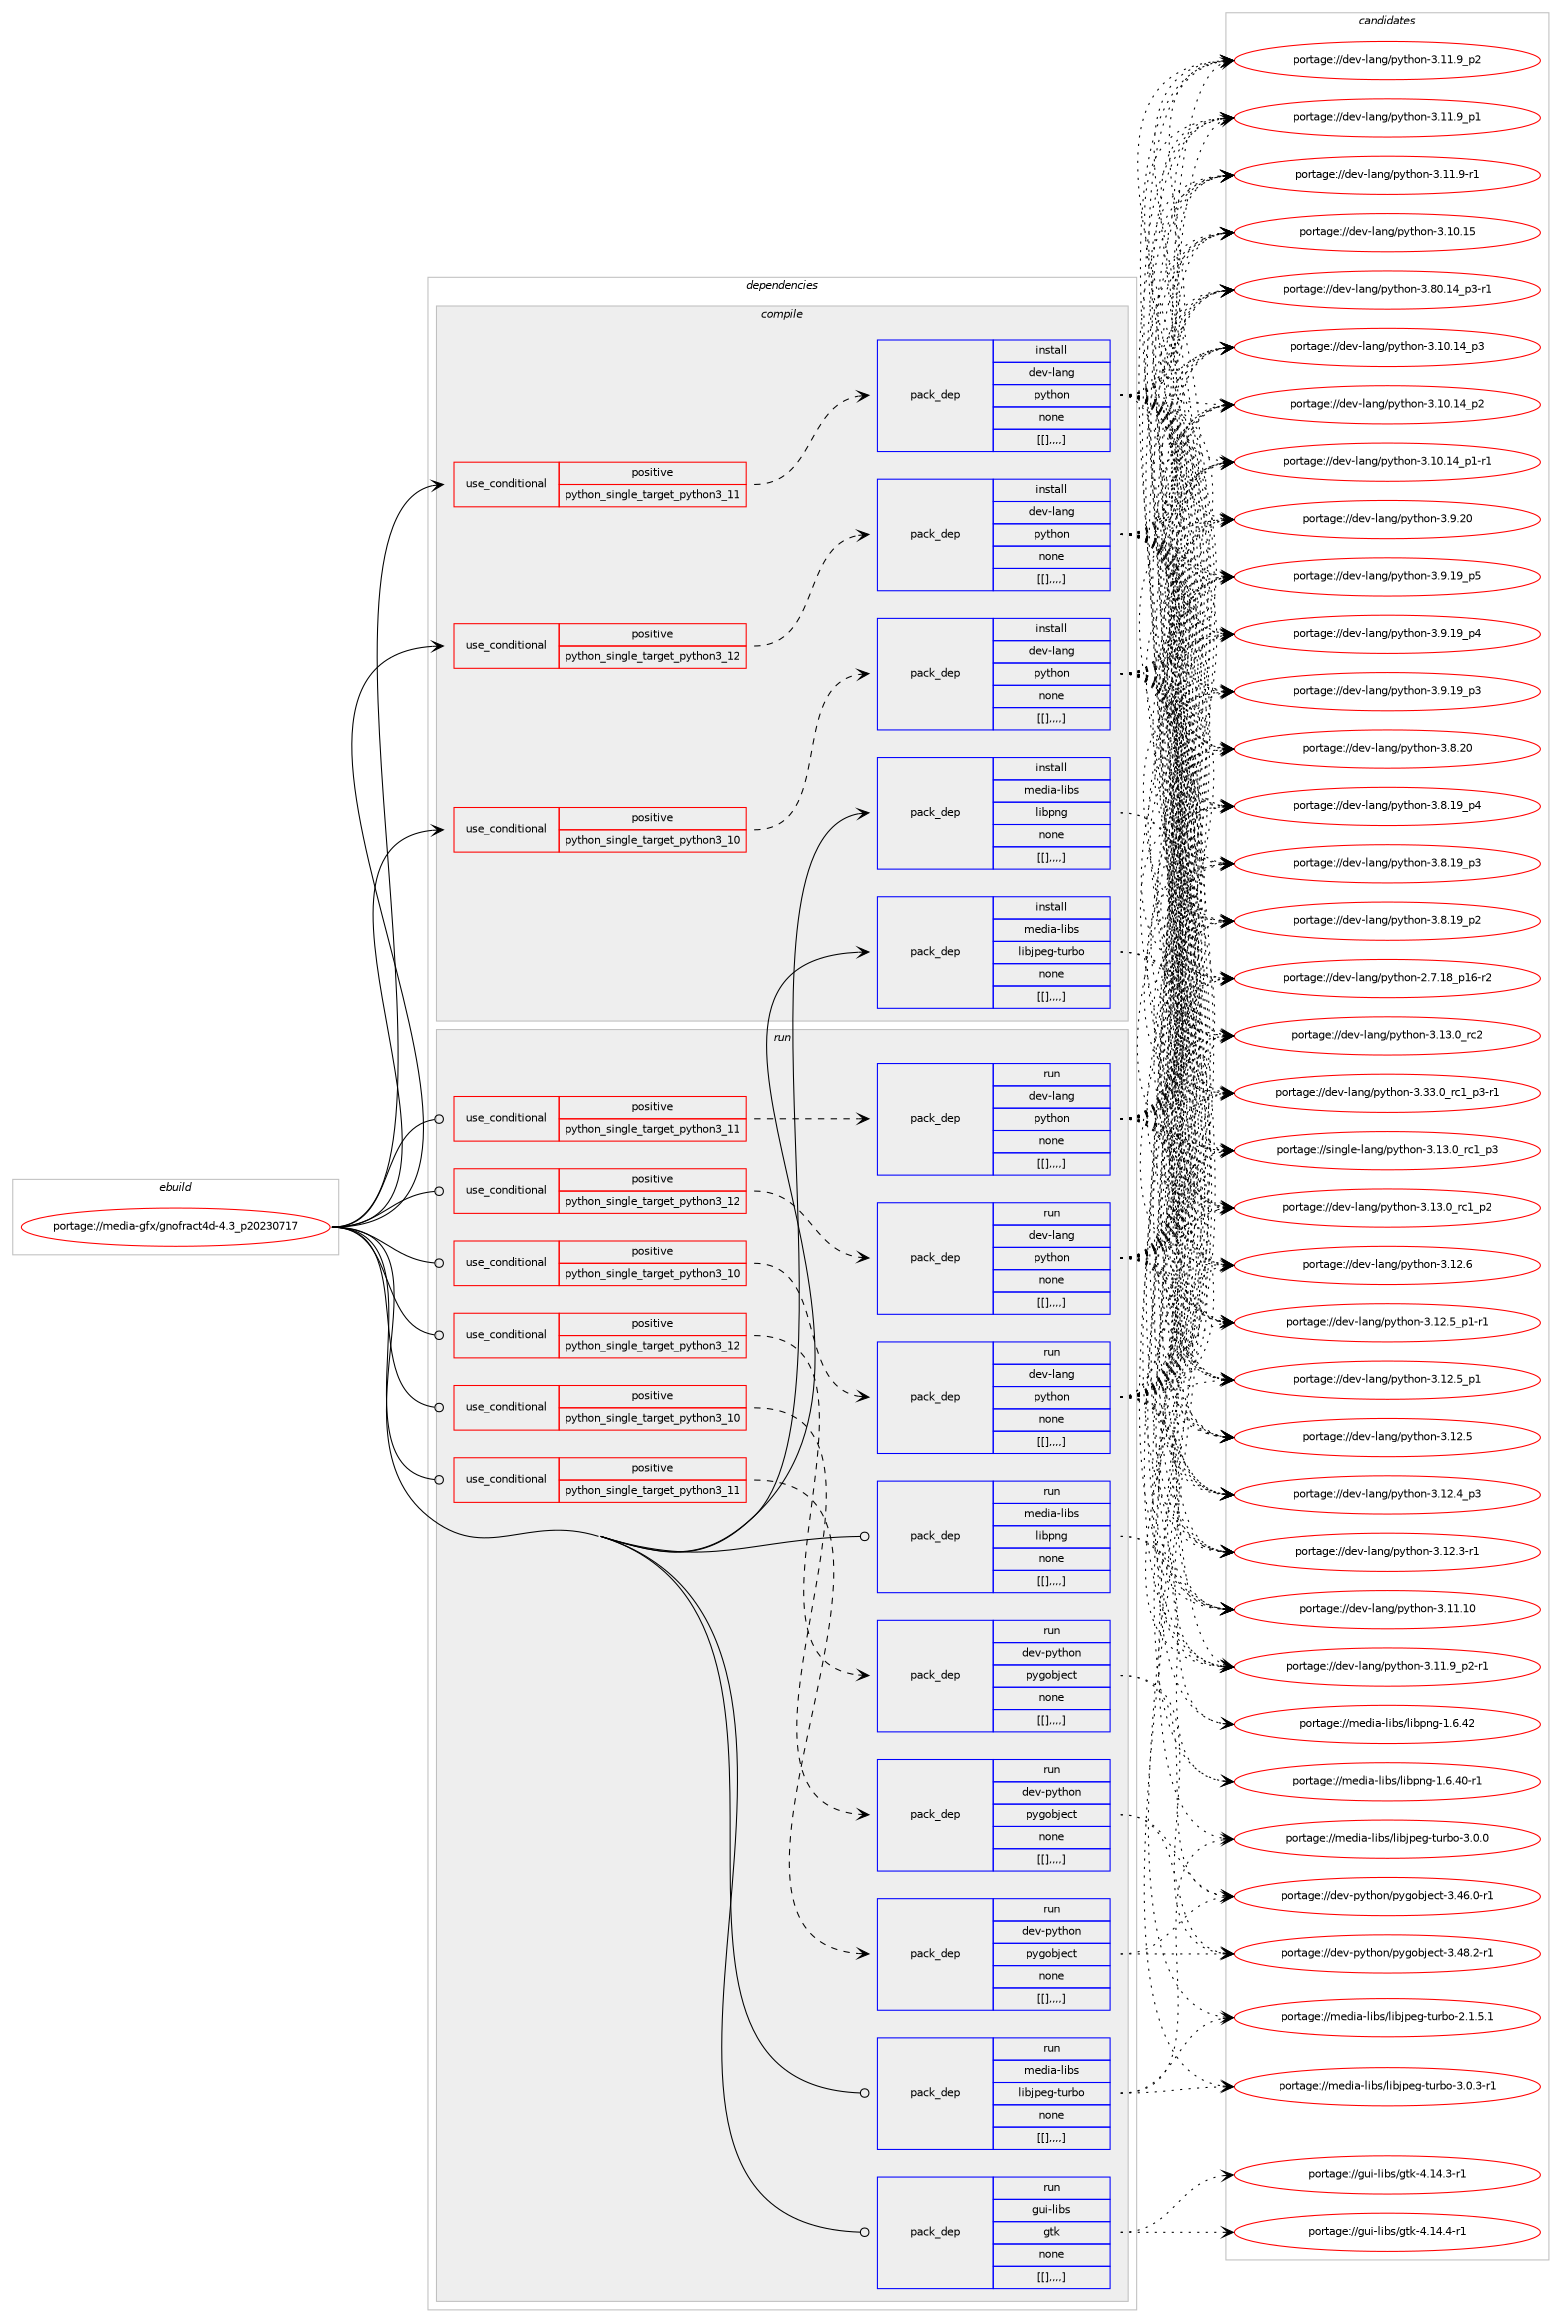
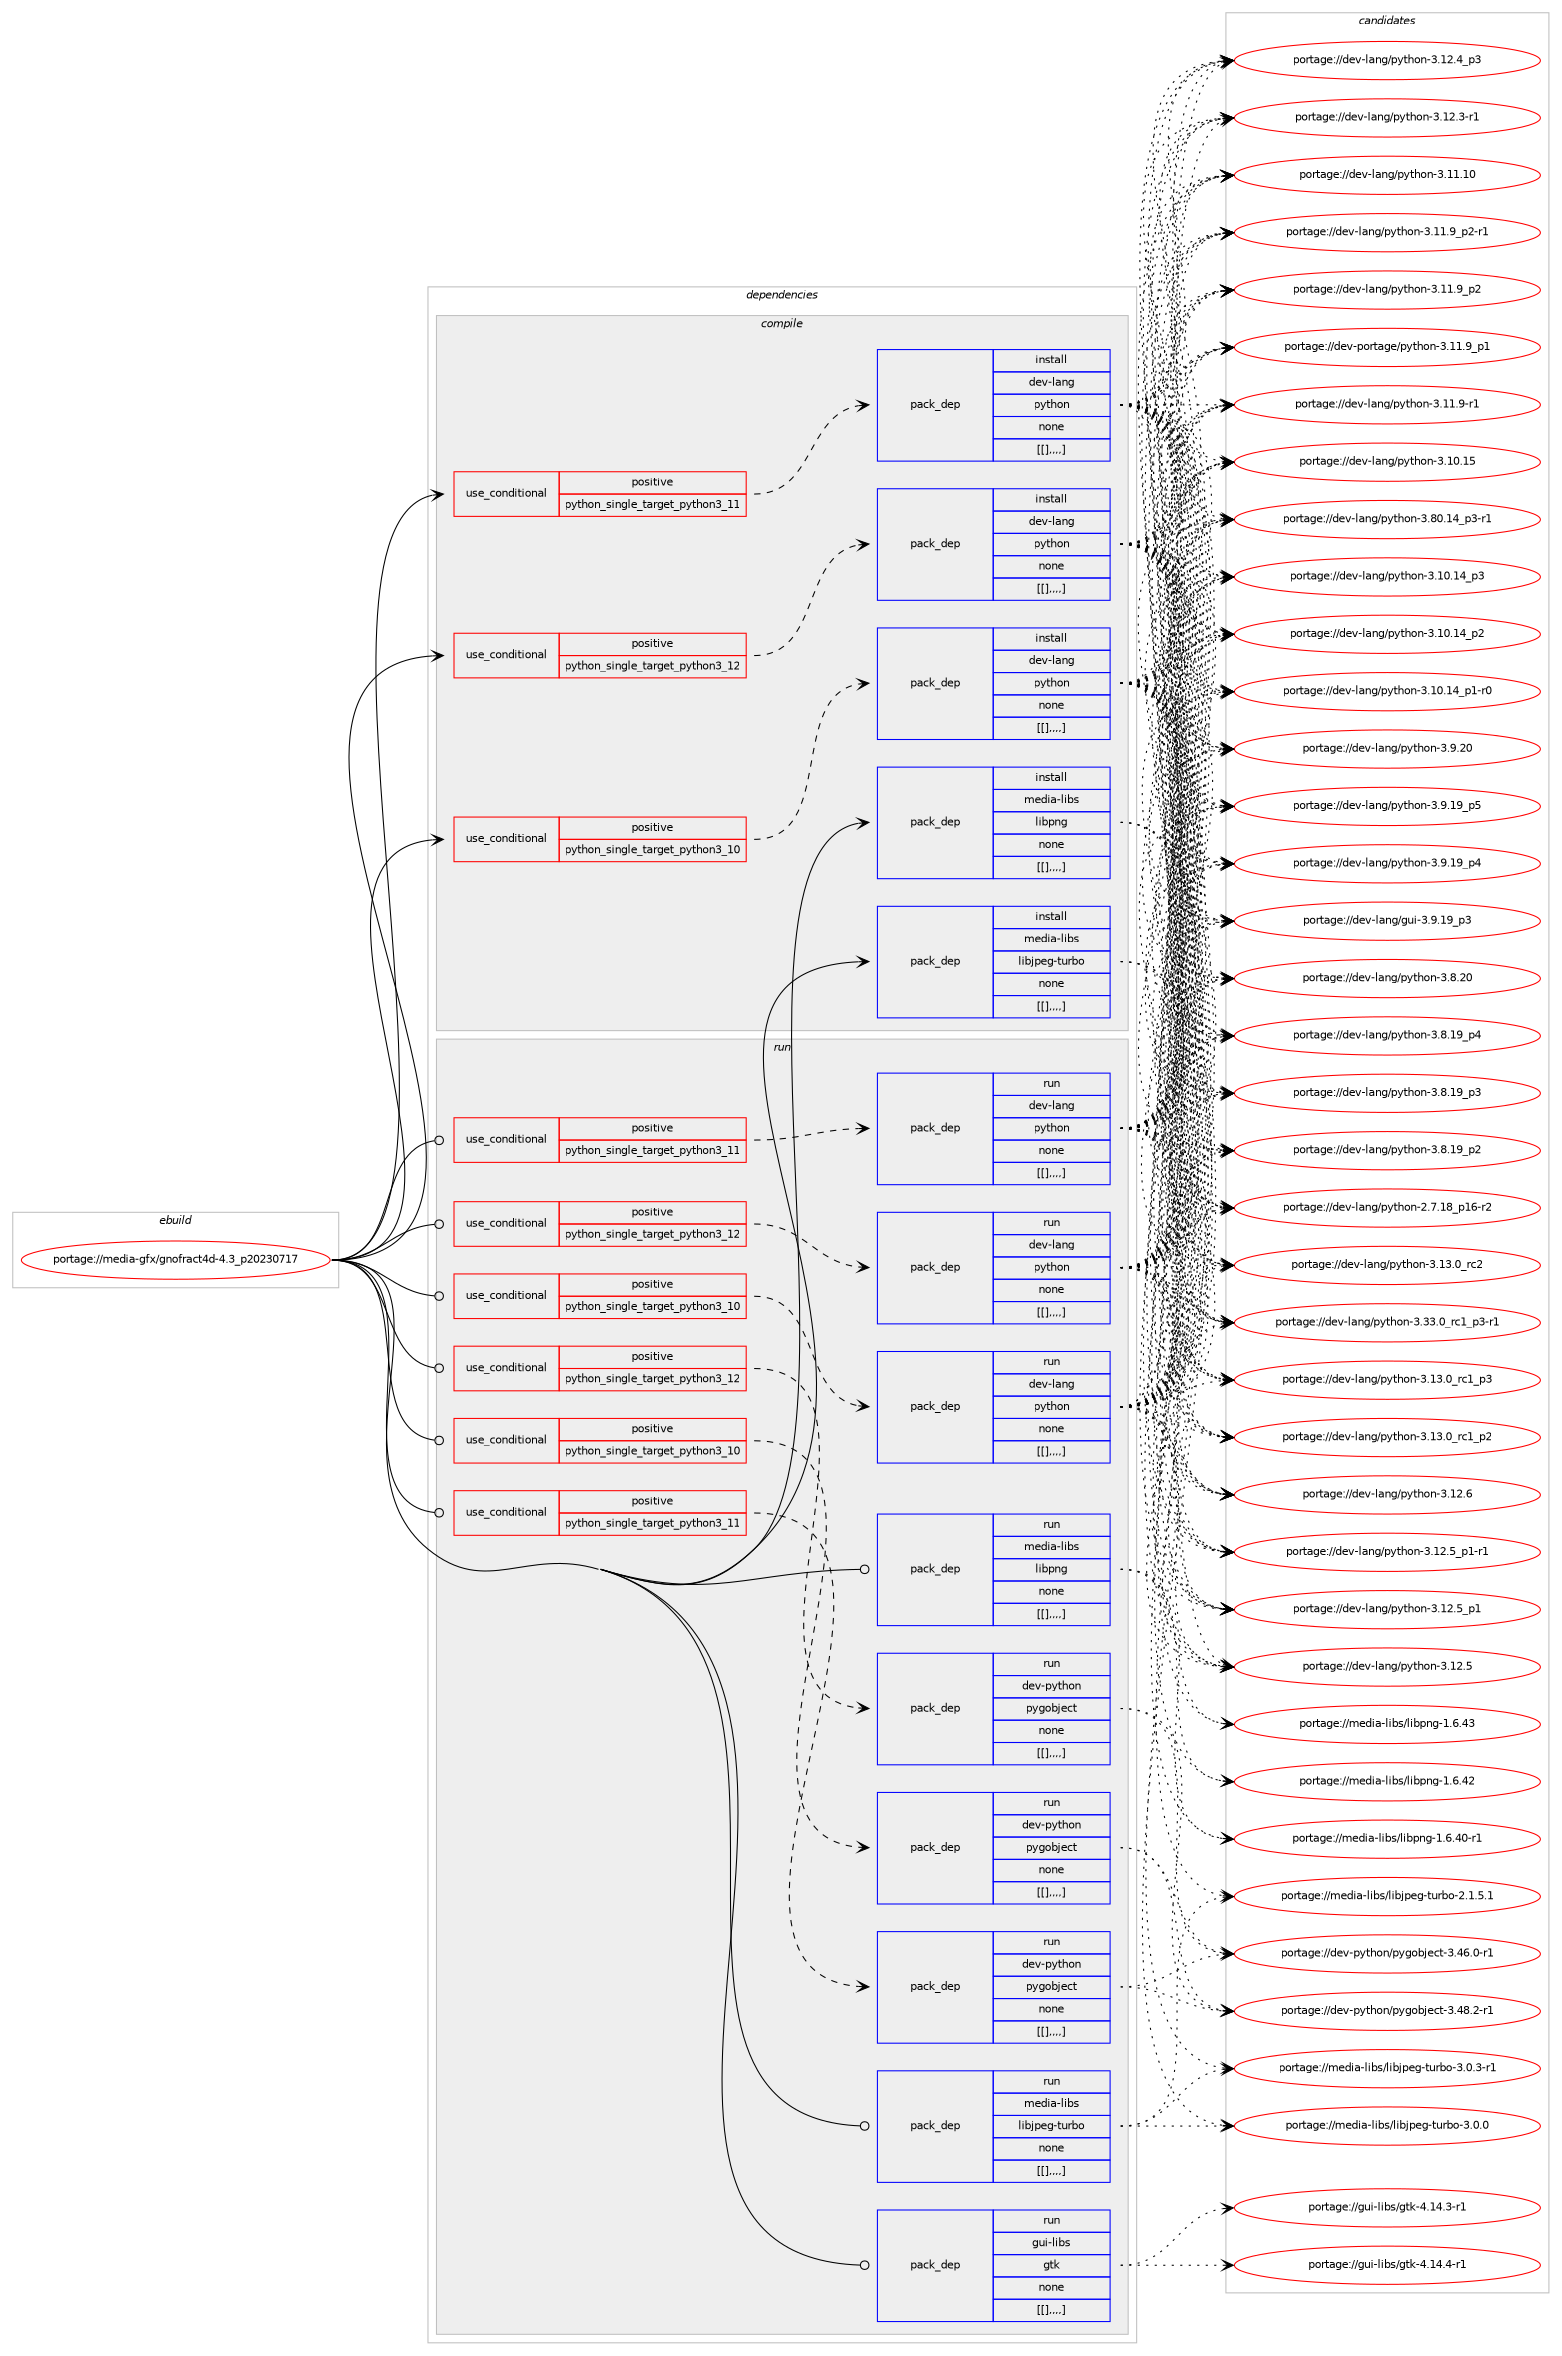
(1387, 118) -> (1387, 347)
(1387, 462) -> (1387, 692)
(1387, 692) -> (1387, 921)
(1387, 1151) -> (1387, 1380)
none -> (1387, 1724)
